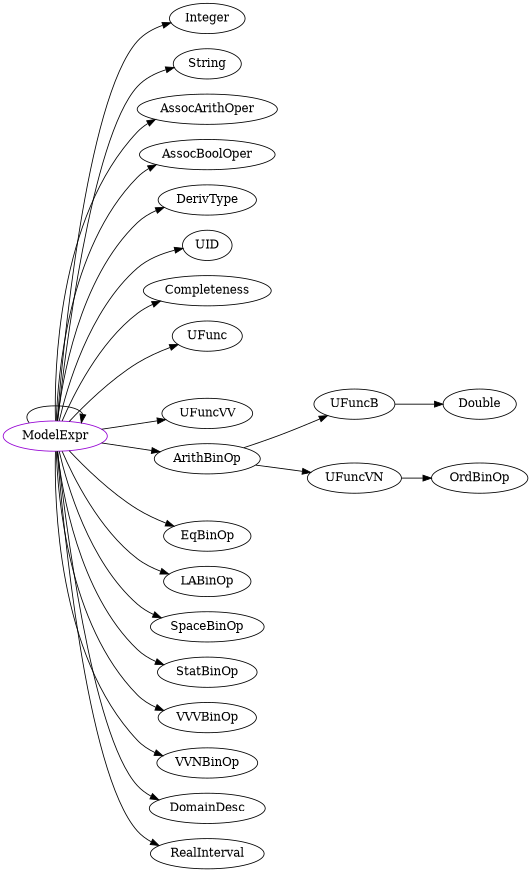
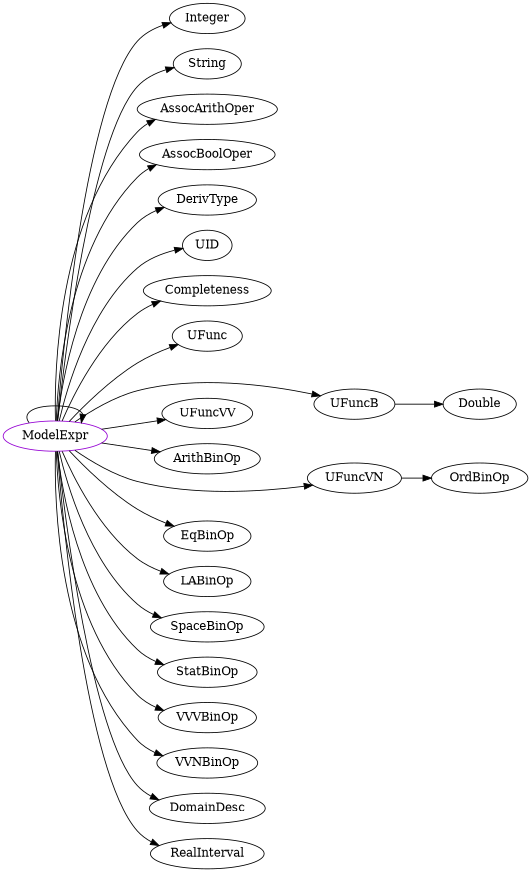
(282, 434) -> (190, 383)
(279, 468) -> (185, 489)
